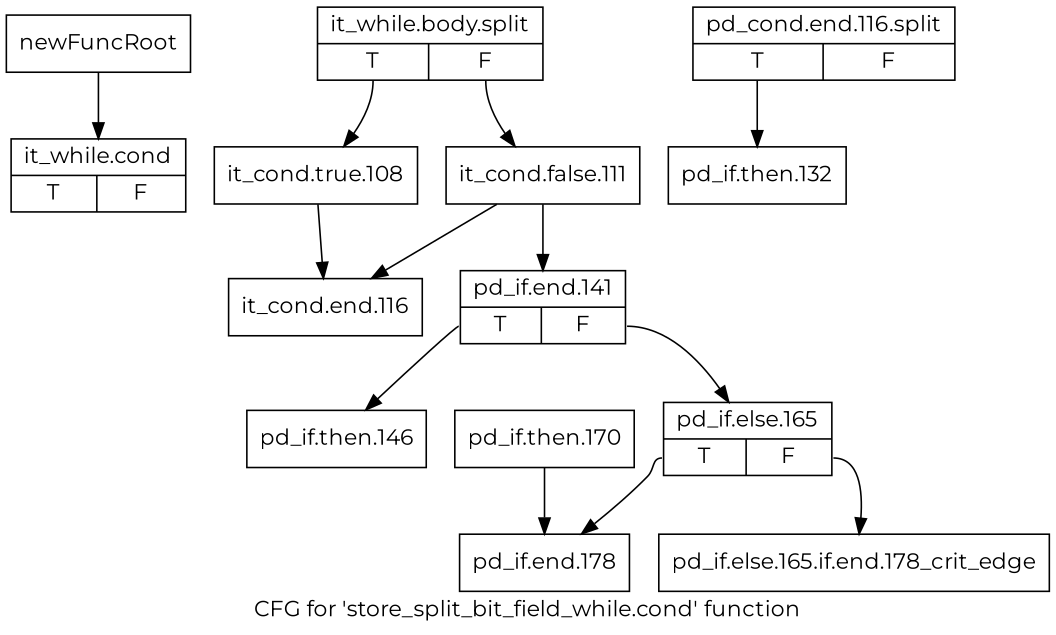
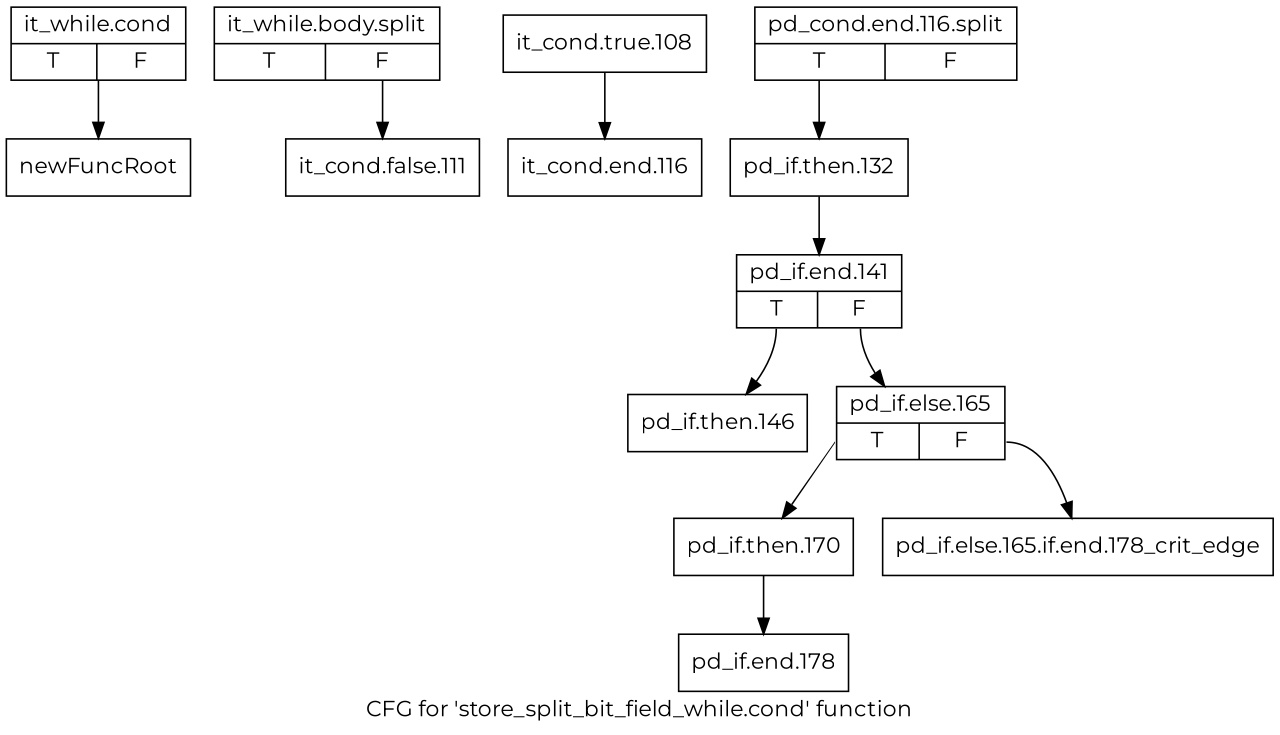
(98, 98) -> (98, 101)
(367, 109) -> none
(543, 229) -> (819, 218)
(441, 237) -> none
(631, 492) -> (813, 473)
